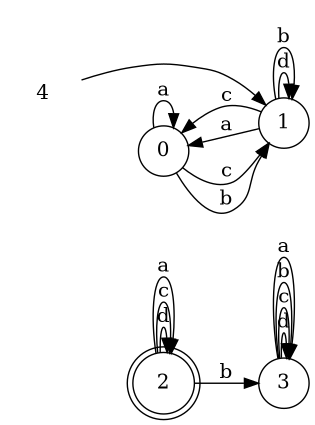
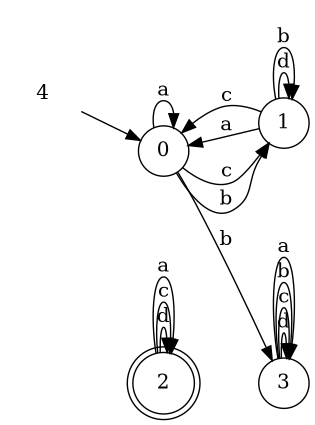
(171, 64) -> (105, 123)
(219, 383) -> (224, 259)
